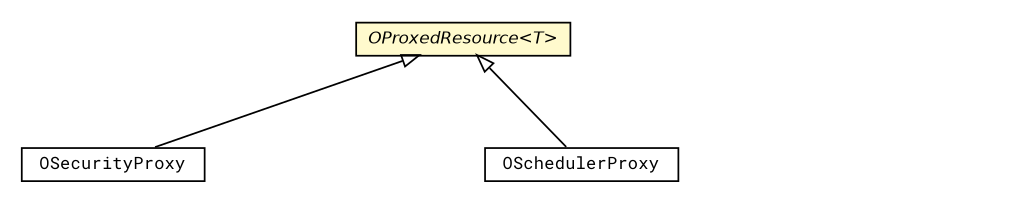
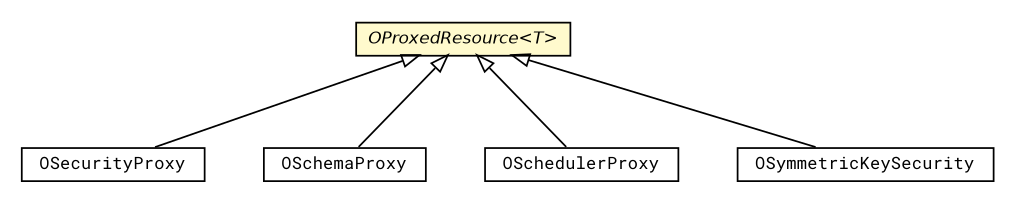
none -> (344, 164)
none -> (865, 164)
